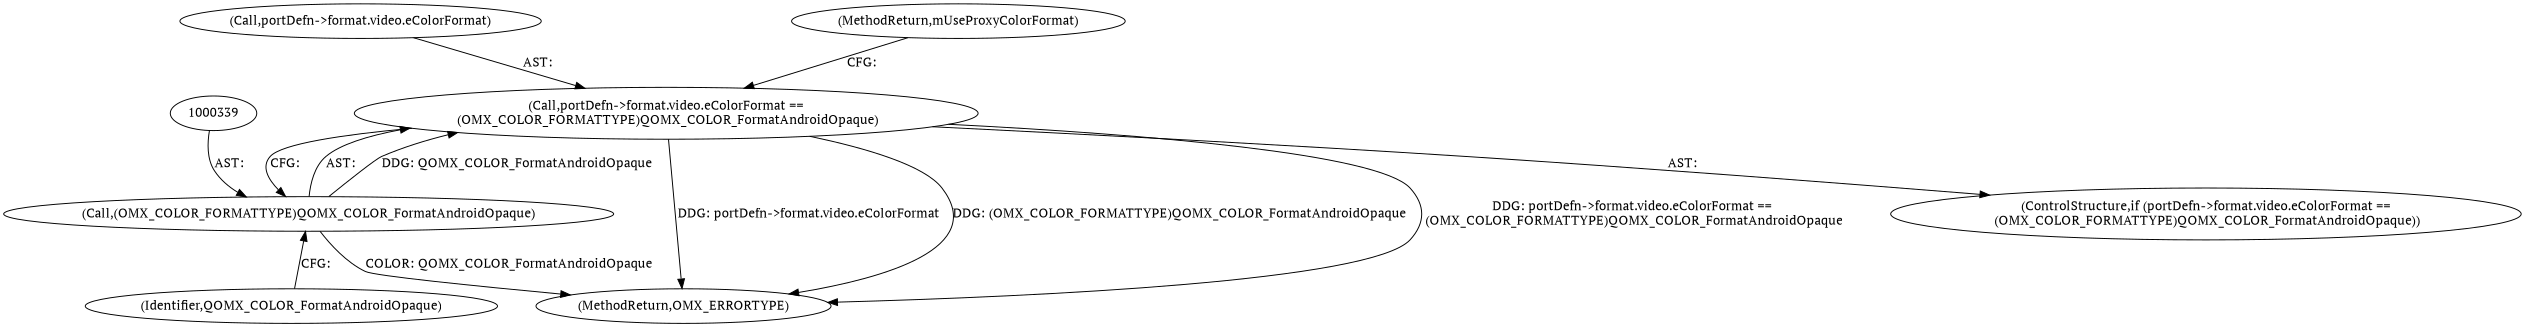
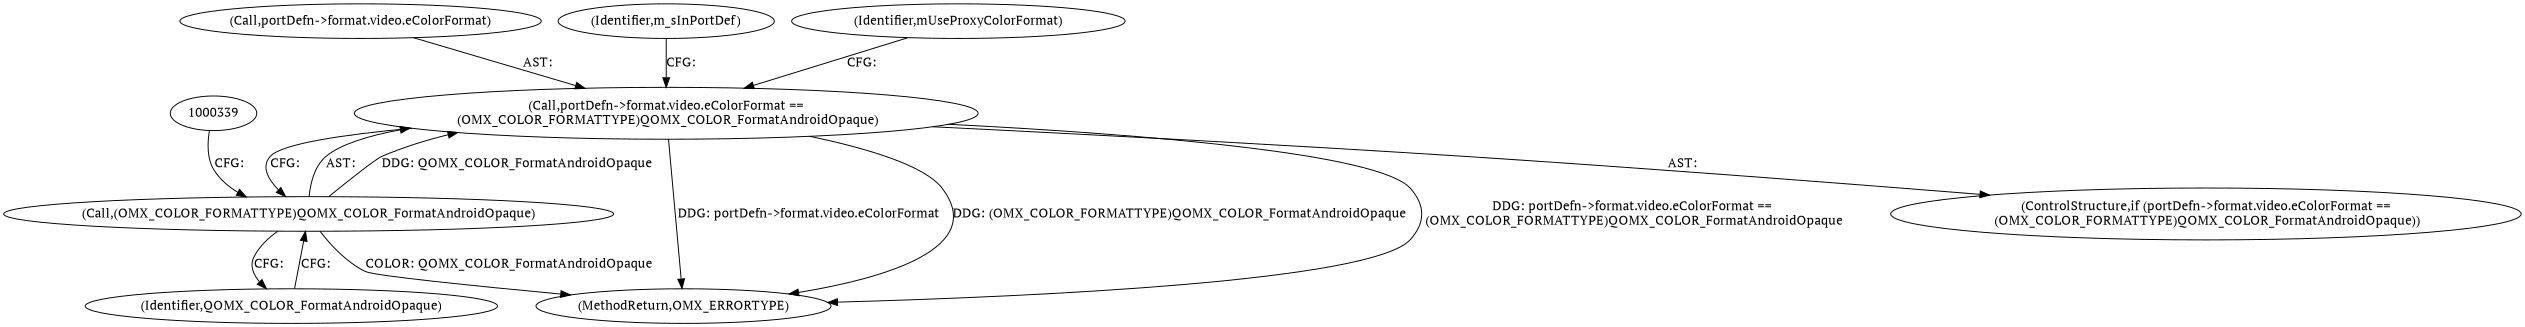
none -> (666, 21)
(958, 21) -> (958, 21)
(231, 164) -> (231, 164)
none -> (256, 253)
